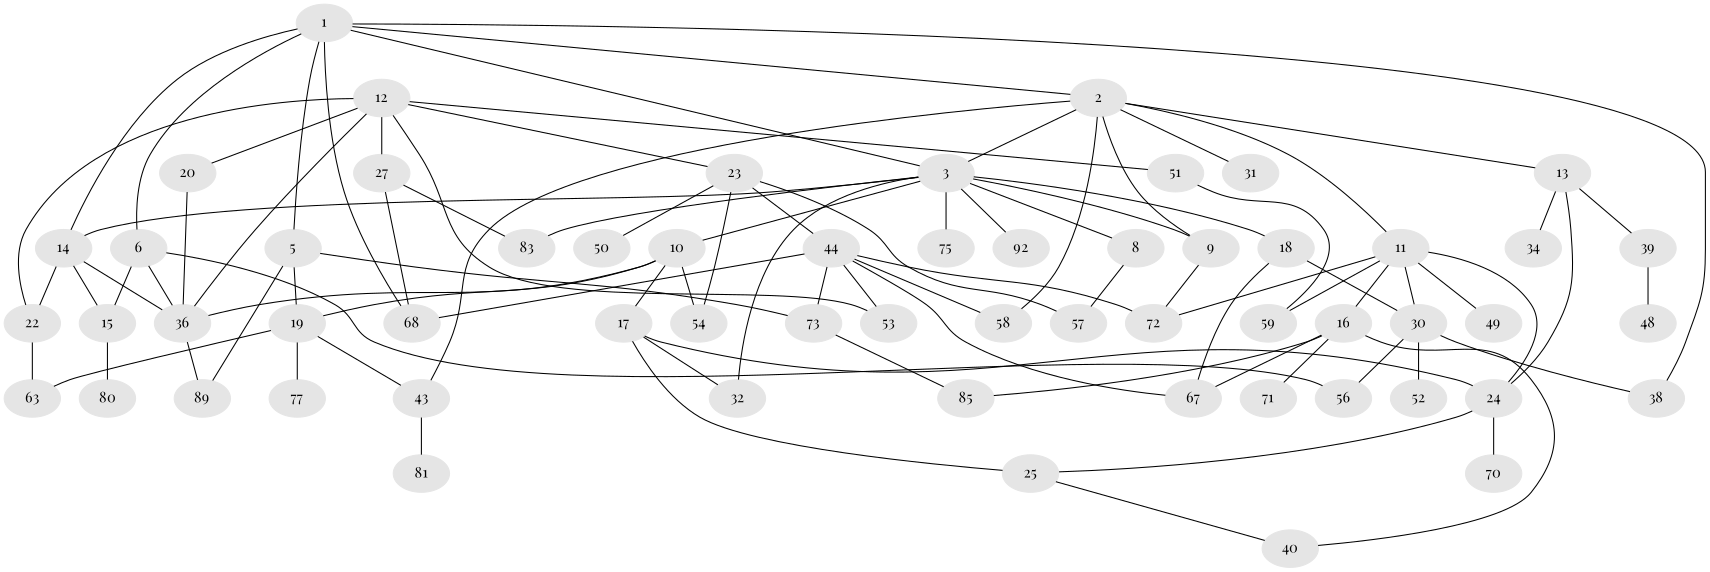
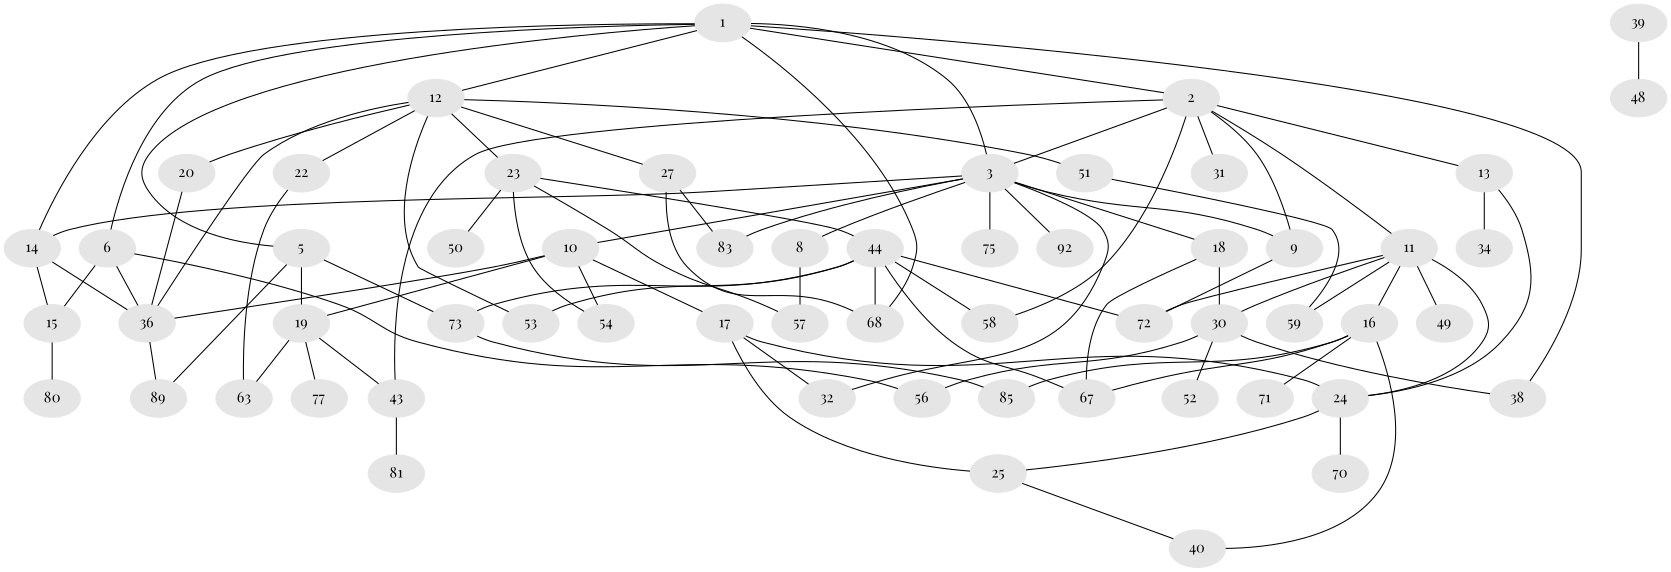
none -> (579, 60)
(1605, 211) -> none
(48, 286) -> none
